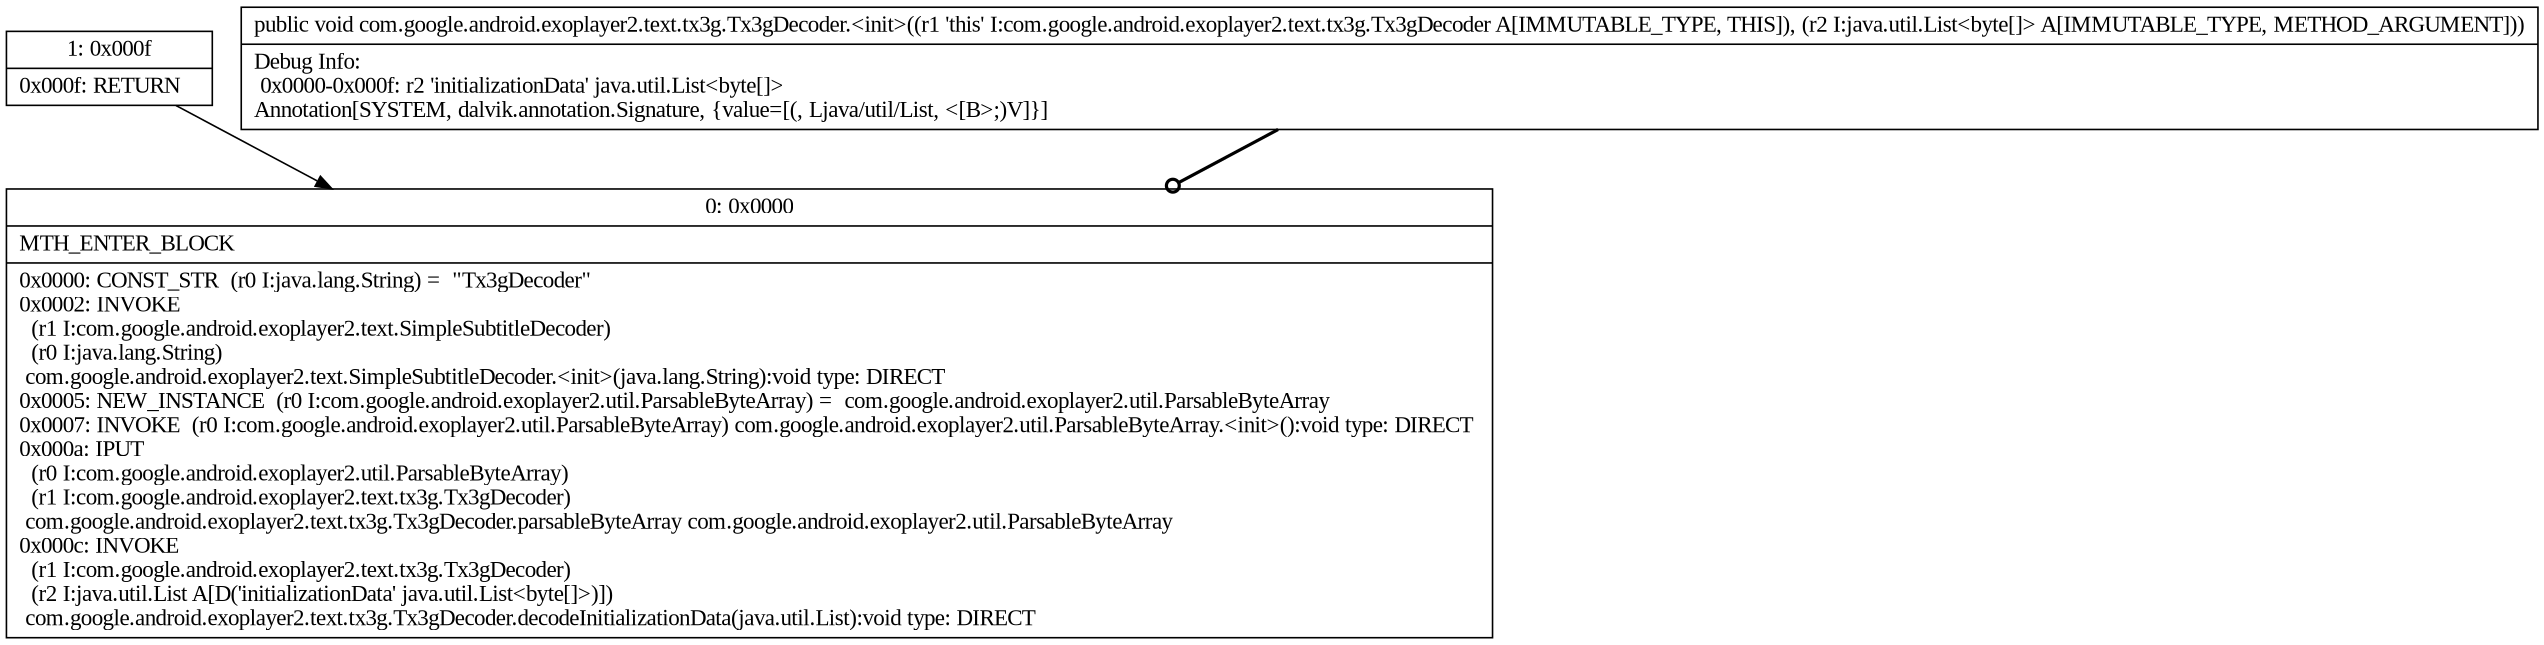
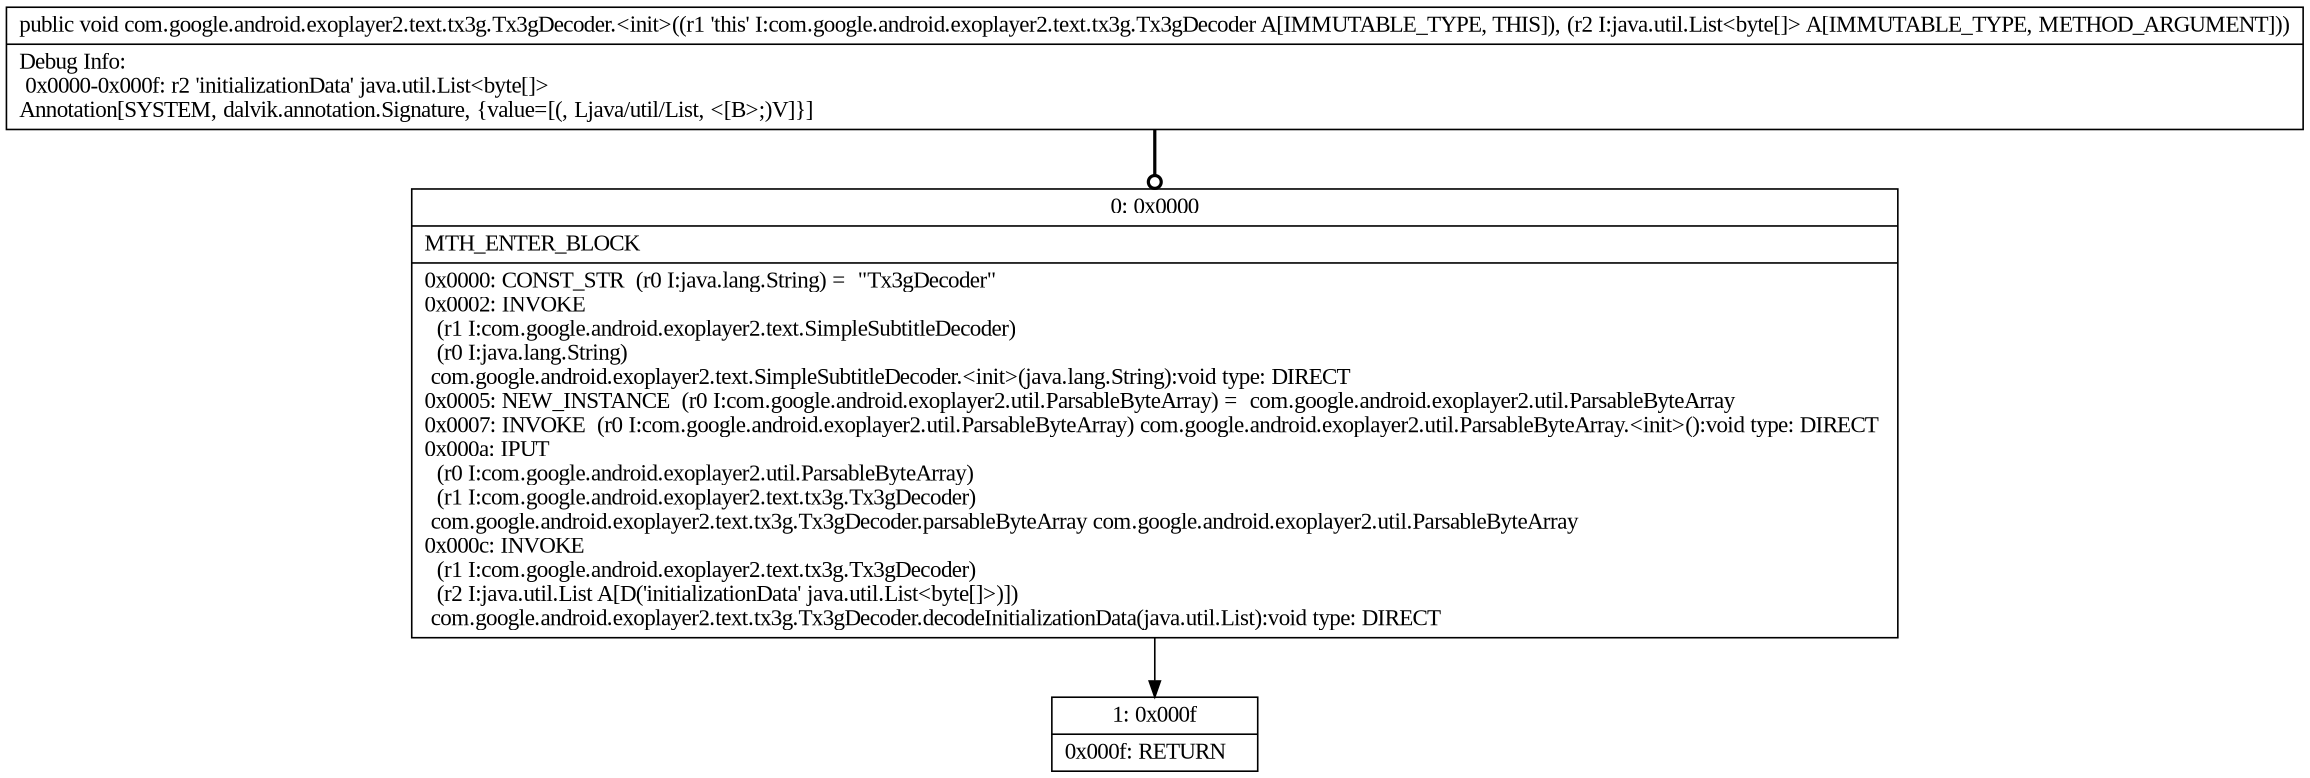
(247, 143) -> (1155, 659)
